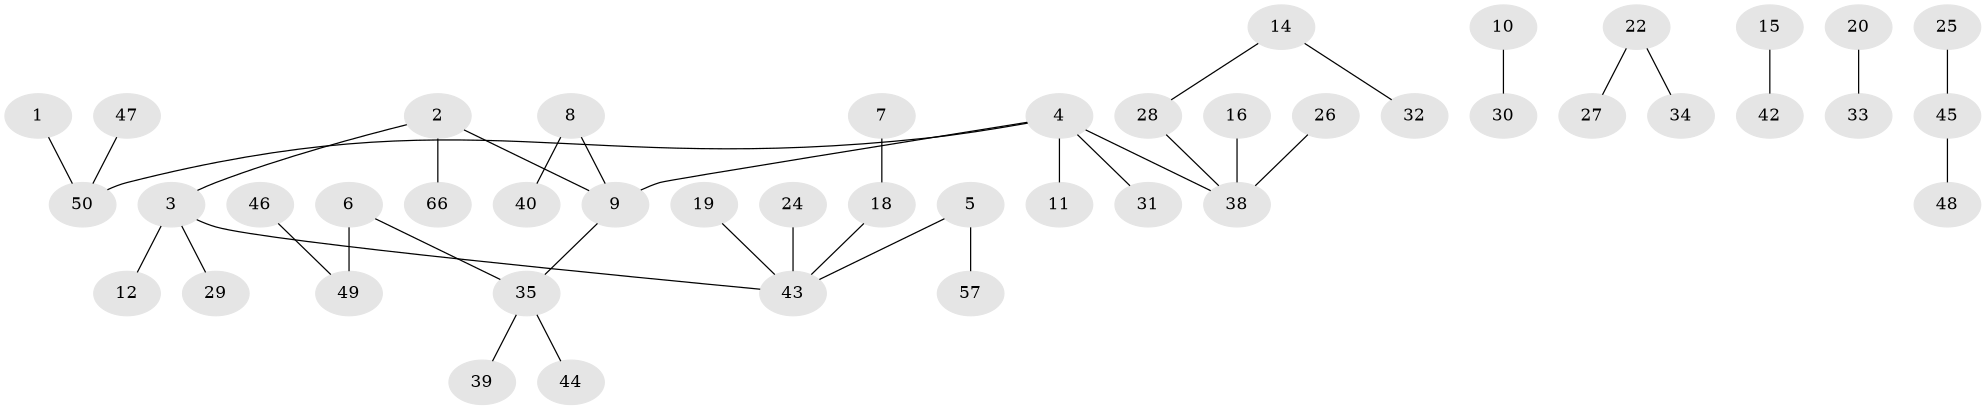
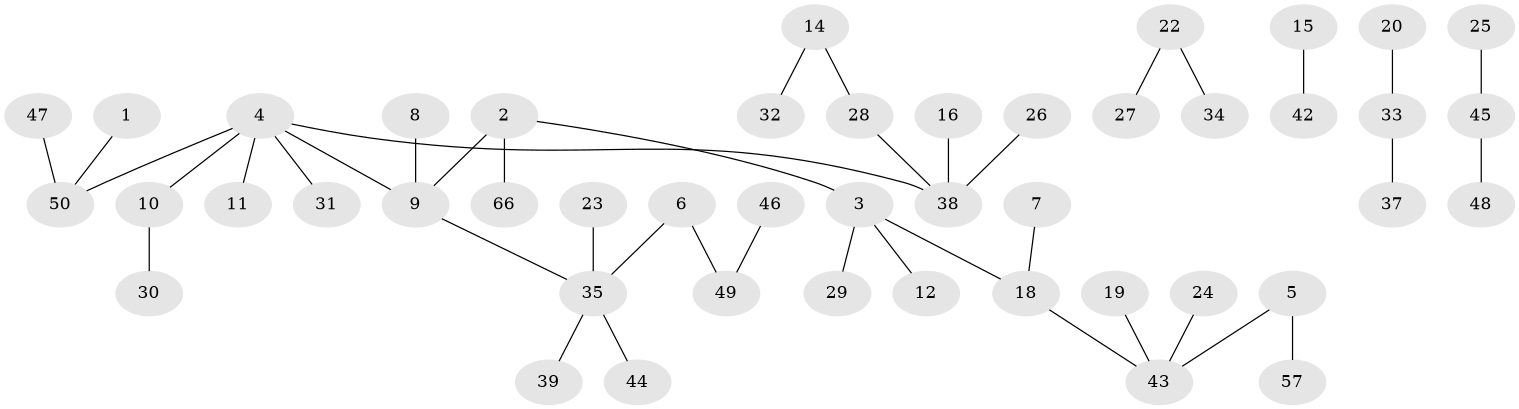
none -> (205, 160)
(527, 205) -> none
none -> (593, 205)
none -> (1392, 205)
(491, 262) -> (943, 249)
